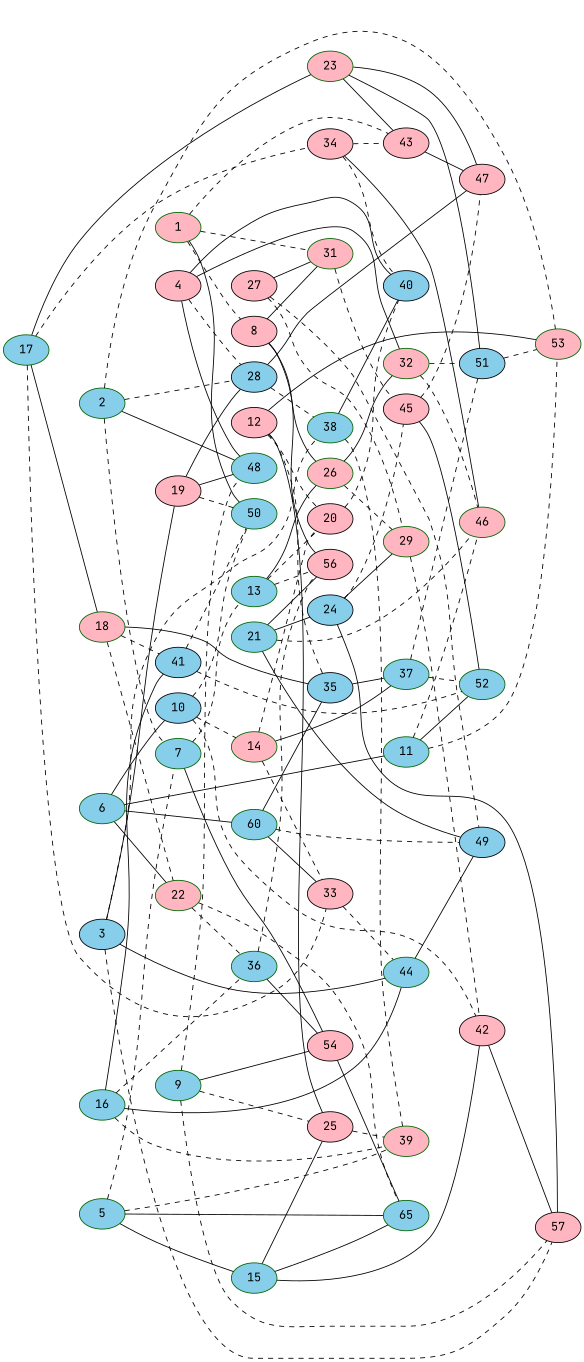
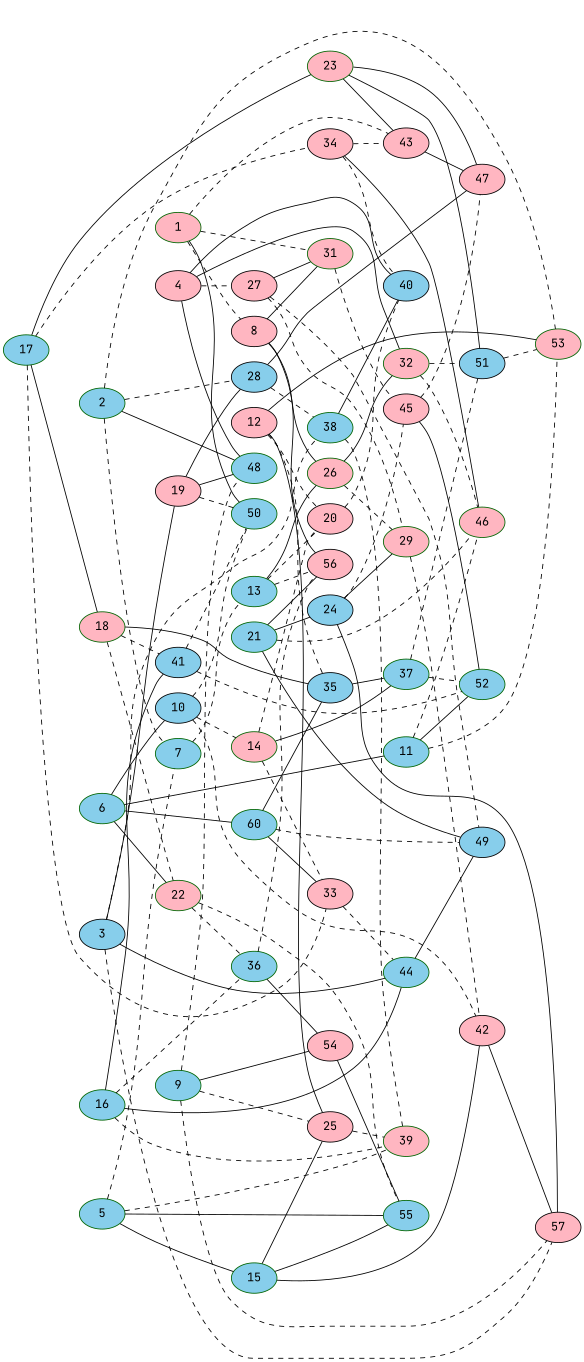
(209, 326) -> (222, 286)
(249, 903) -> none
(406, 1216) -> (406, 1216)
